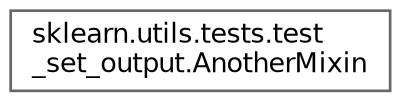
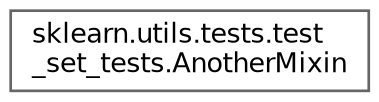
(200, 51) -> (190, 51)
